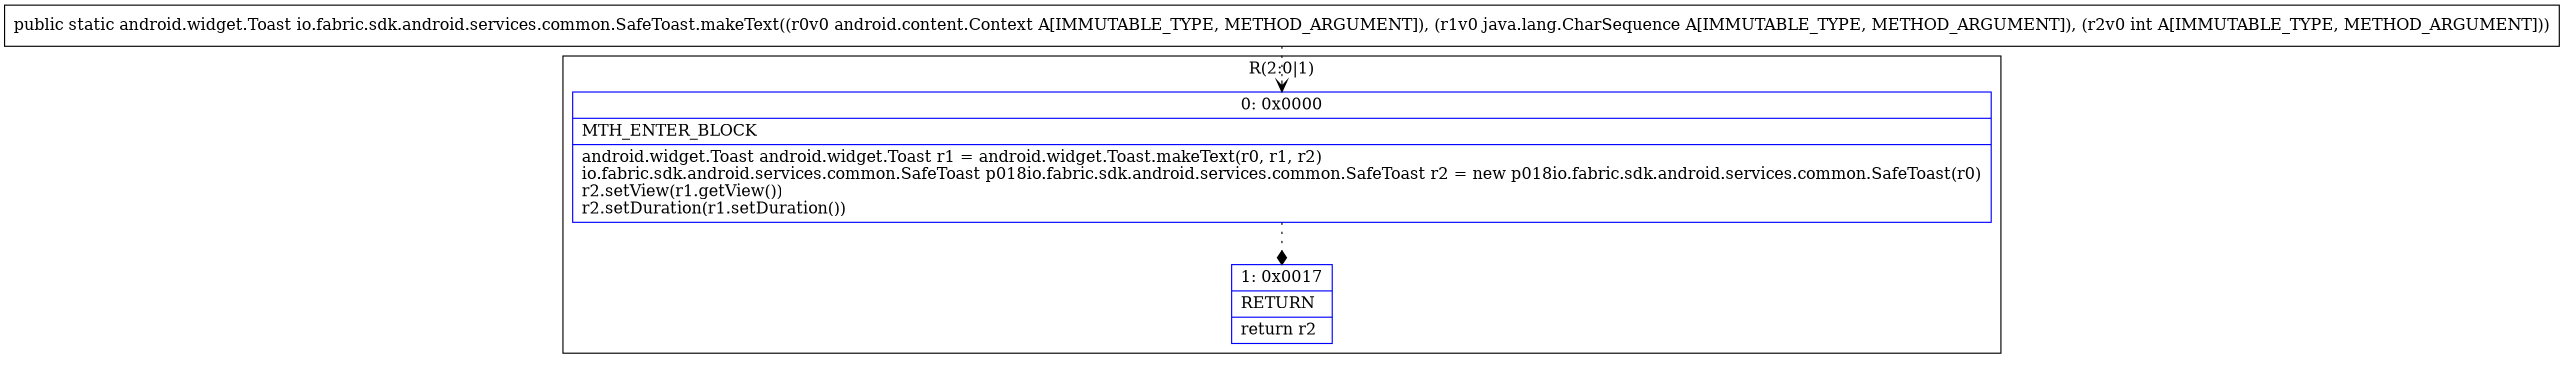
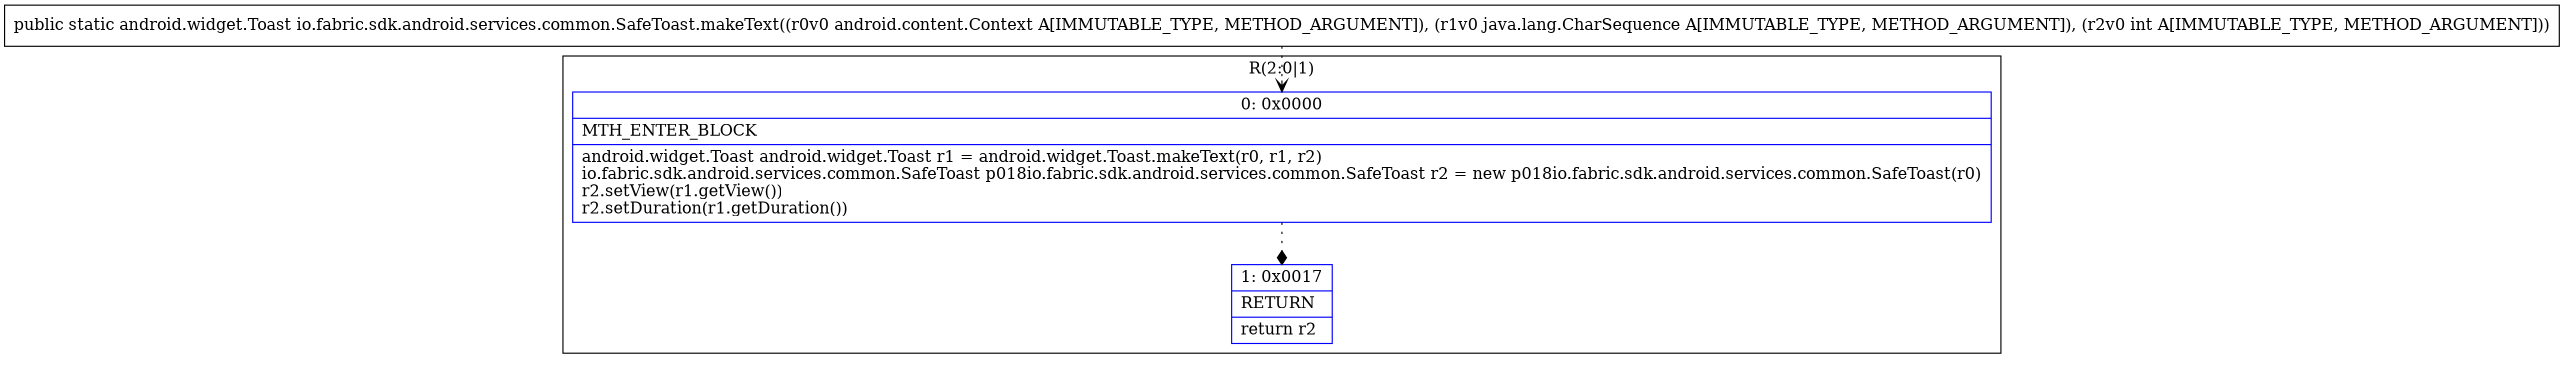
(714, 209) -> (715, 209)
